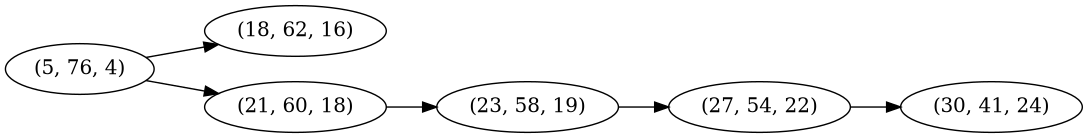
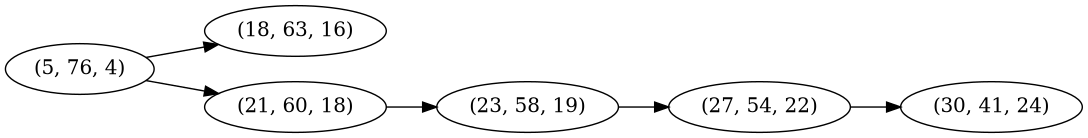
(295, 31) -> (295, 31)
